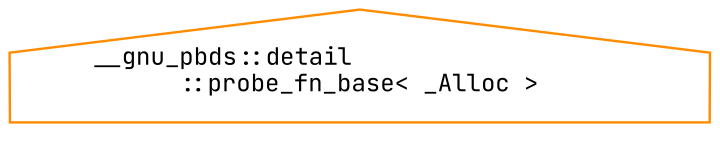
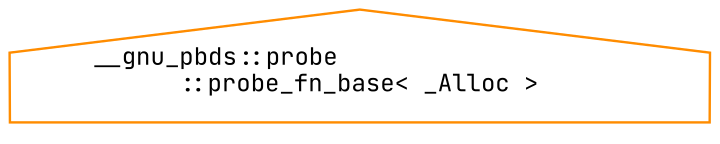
(360, 72) -> (360, 72)
